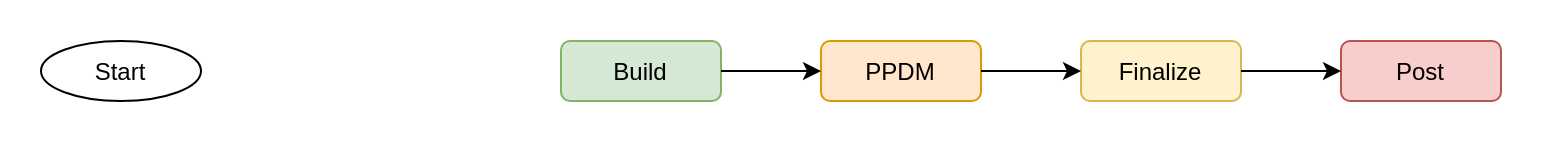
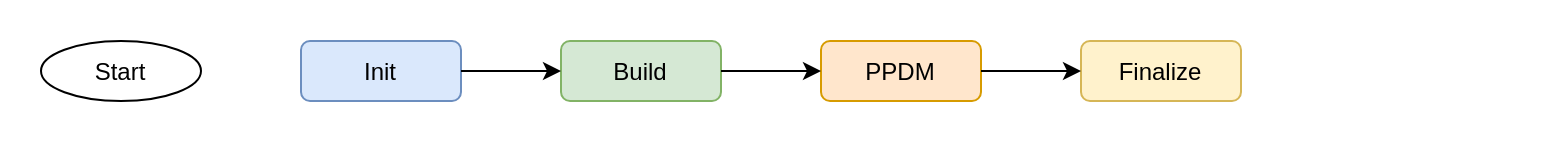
none -> (381, 71)
none -> (503, 71)
(1283, 71) -> none
(1421, 71) -> none
